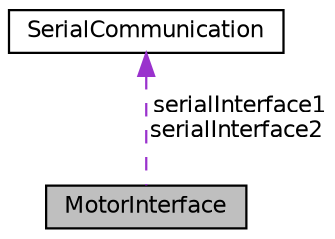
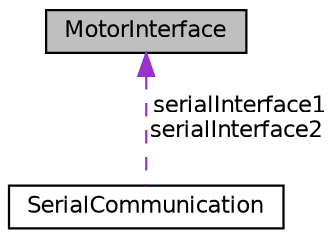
(146, 131) -> (146, 131)
